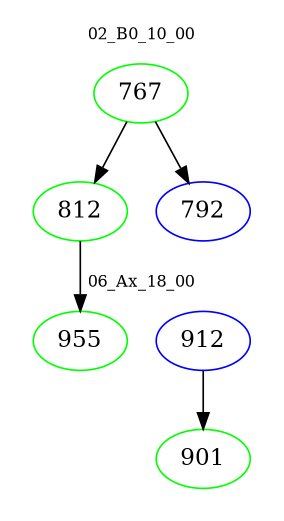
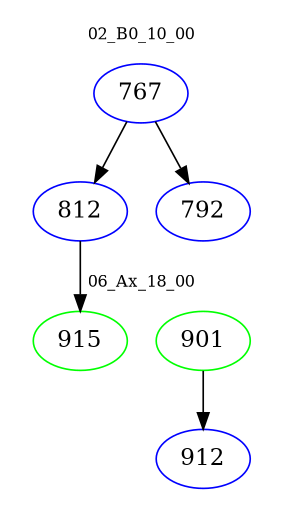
(141, 93) -> (141, 93)
(80, 211) -> (80, 211)
(80, 341) -> (80, 341)
(203, 392) -> (203, 392)
